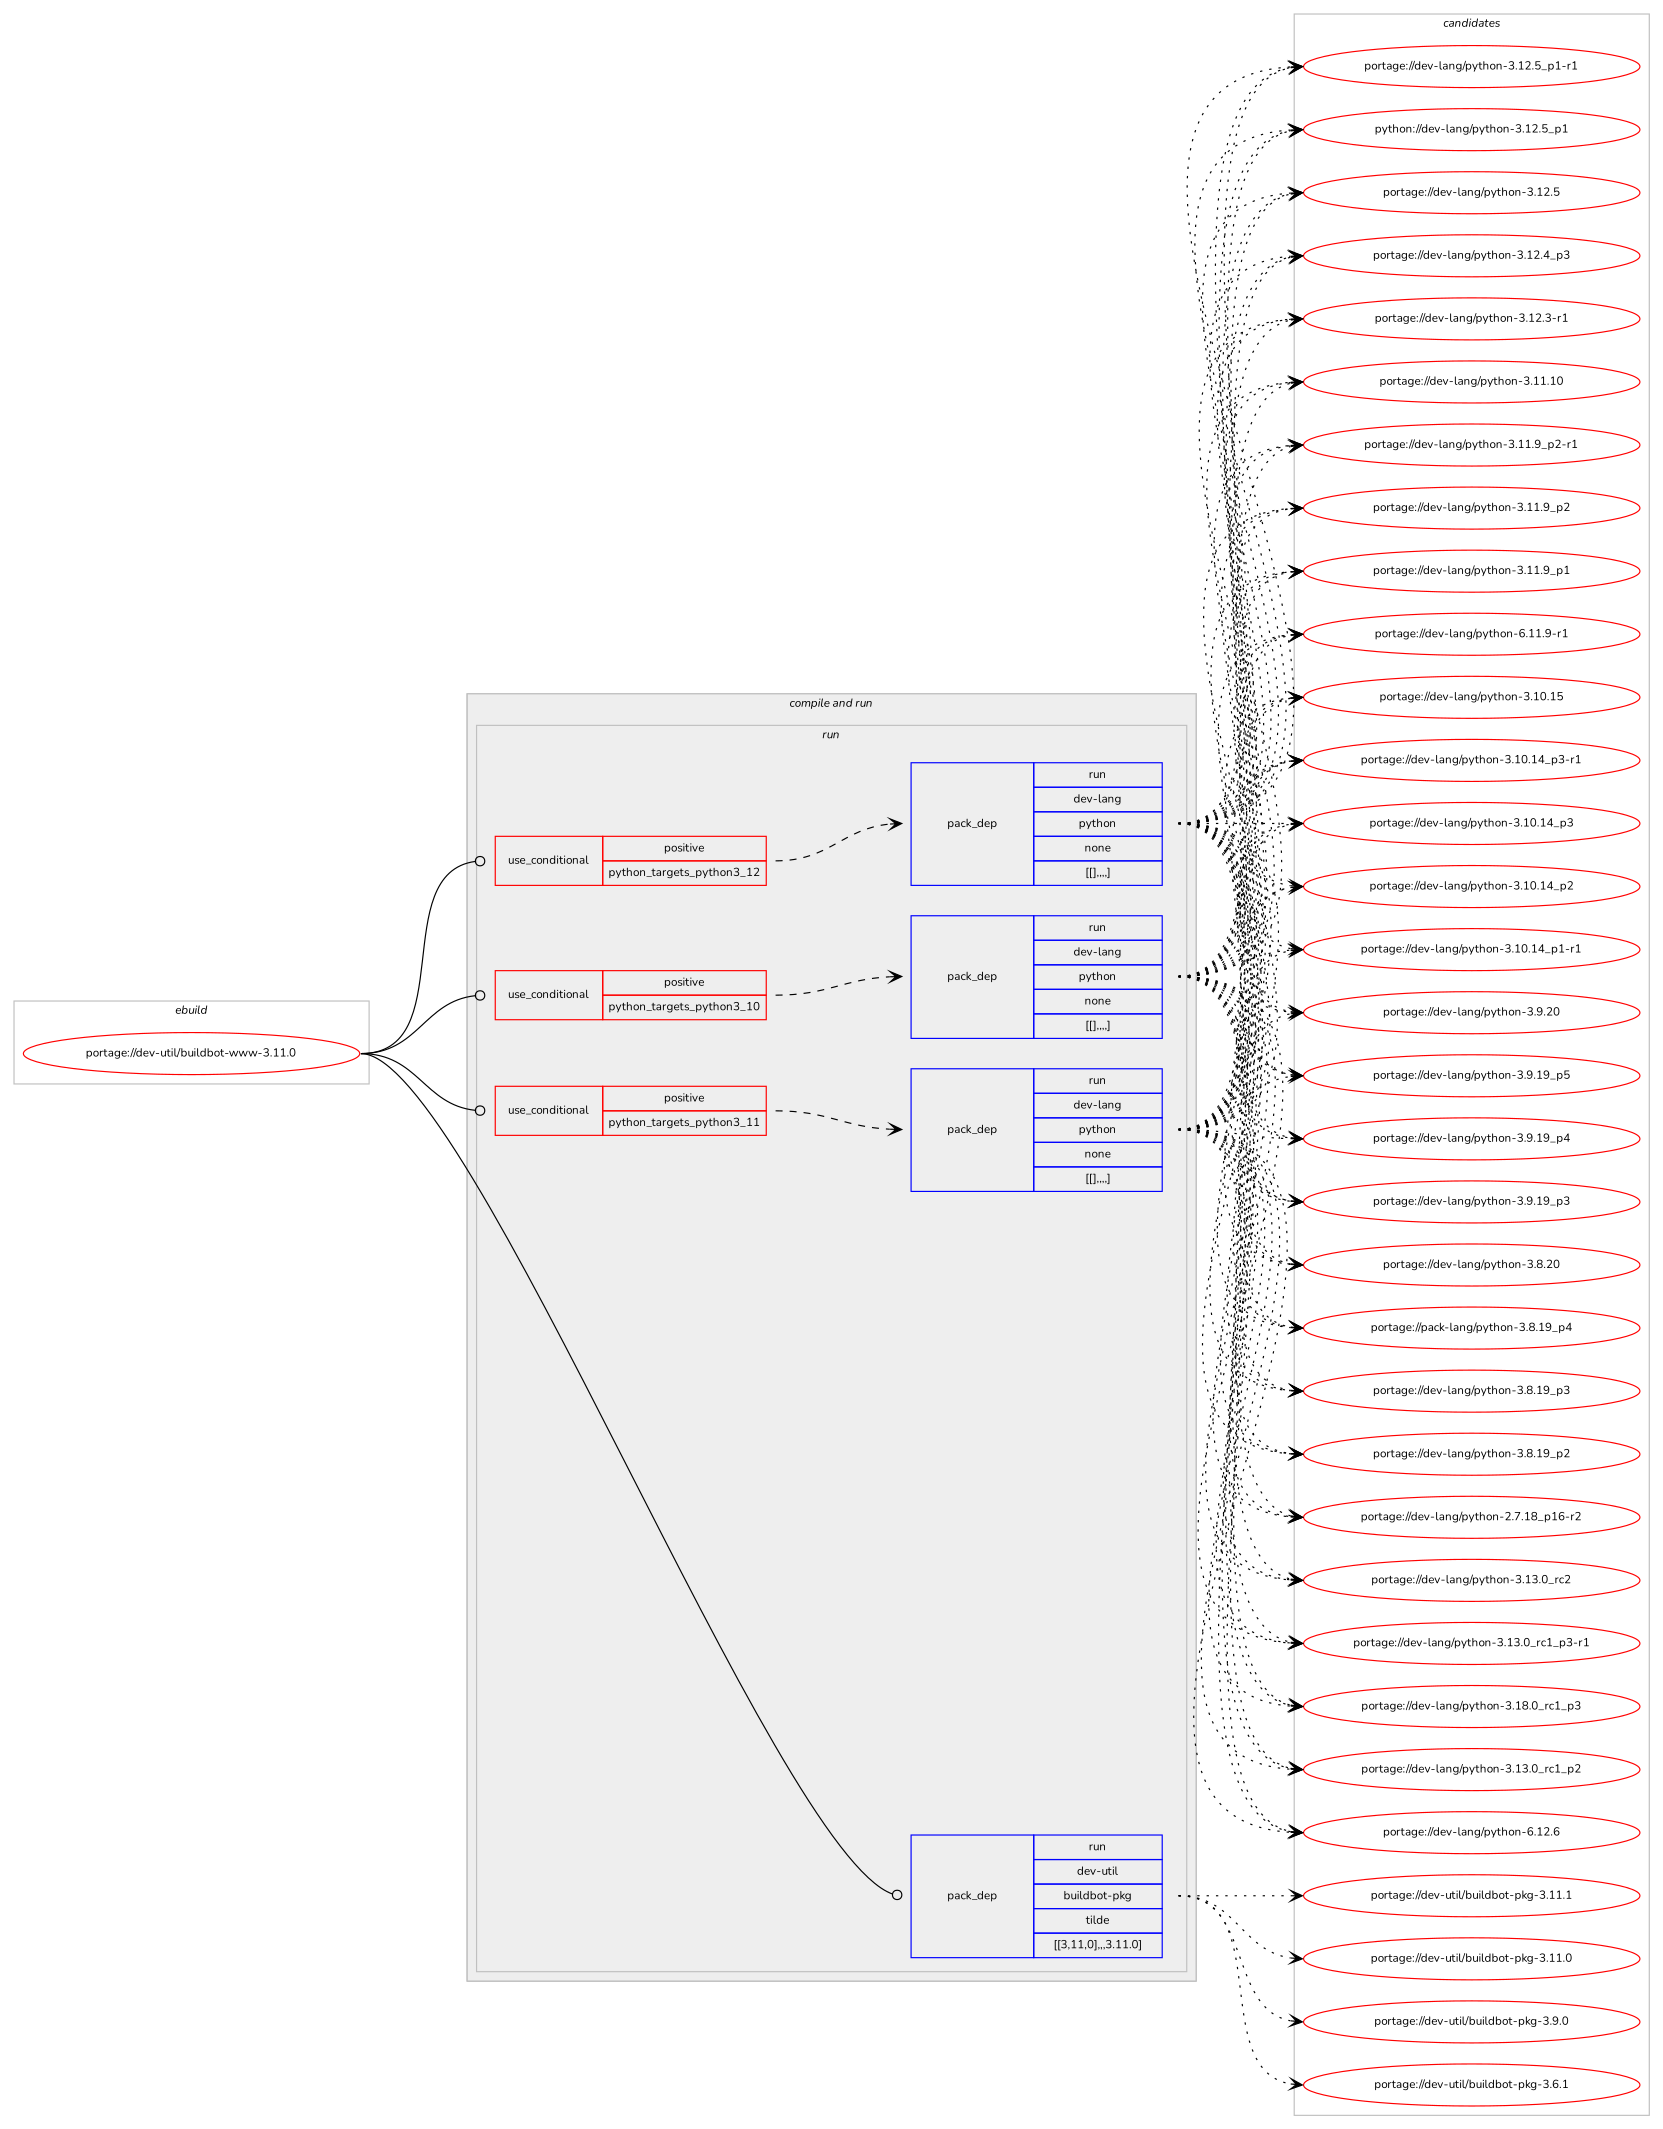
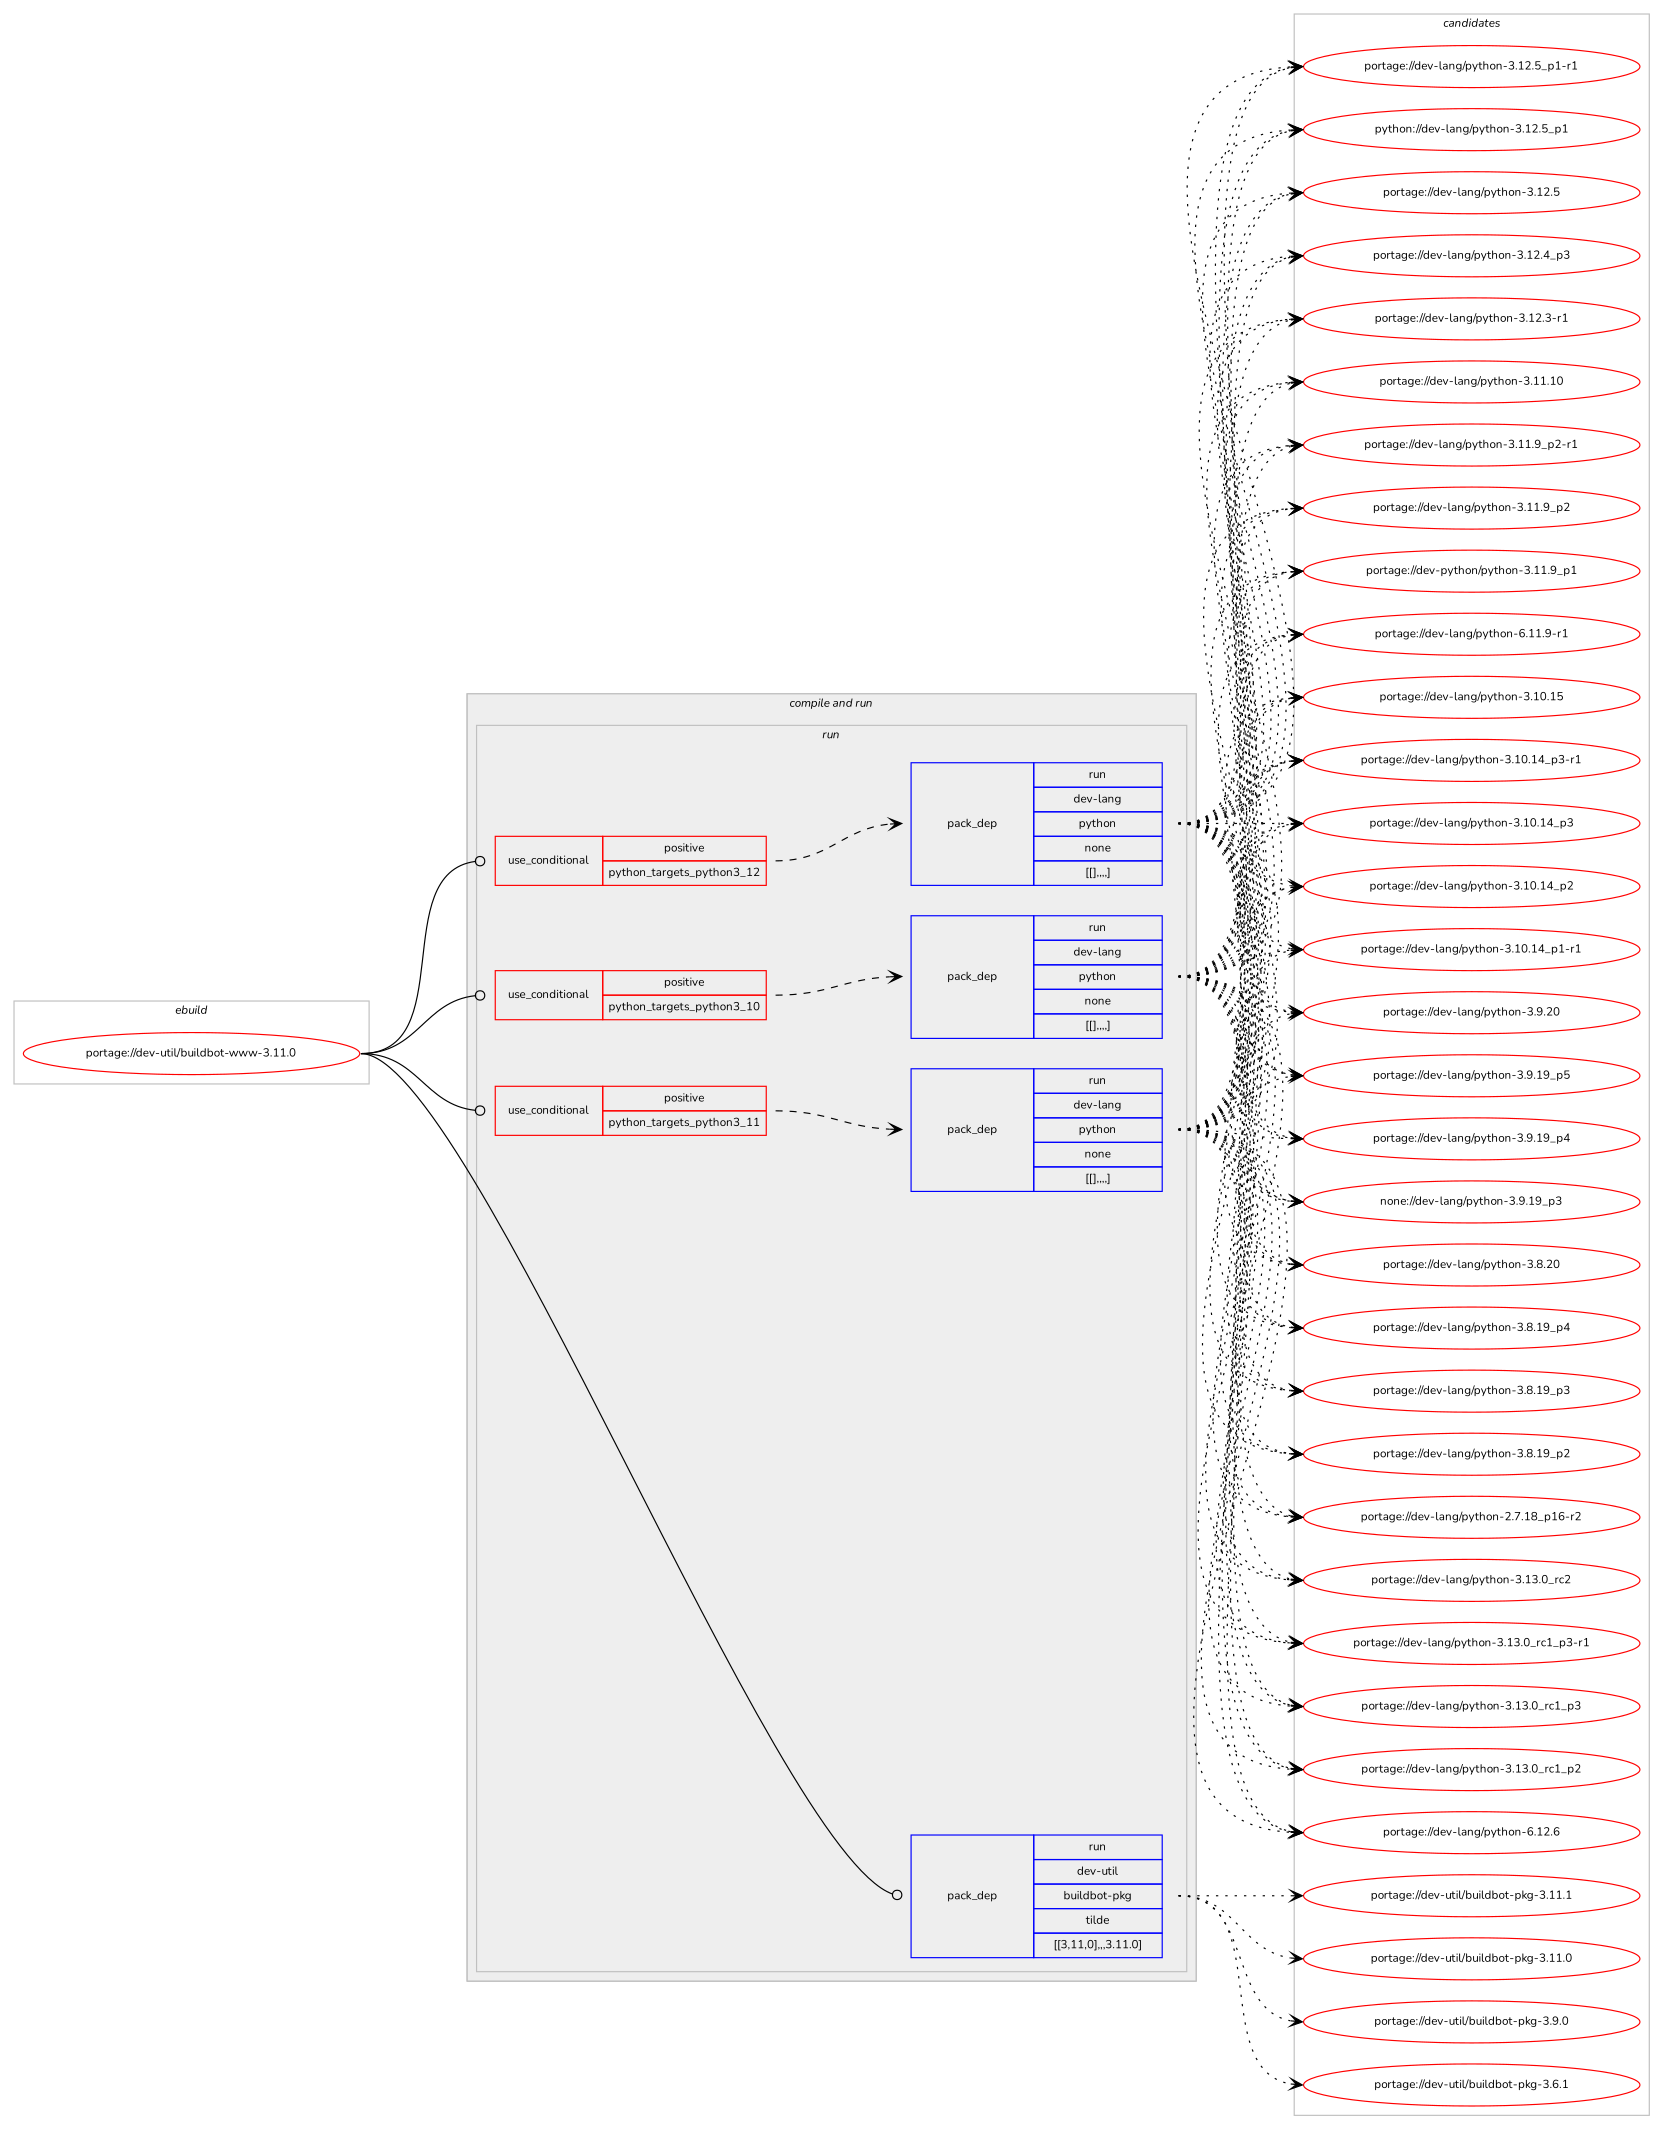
(1472, 571) -> (1472, 571)
(1472, 1202) -> (1472, 1202)
(1472, 1328) -> (1472, 1328)
(1472, 1707) -> (1472, 1707)
